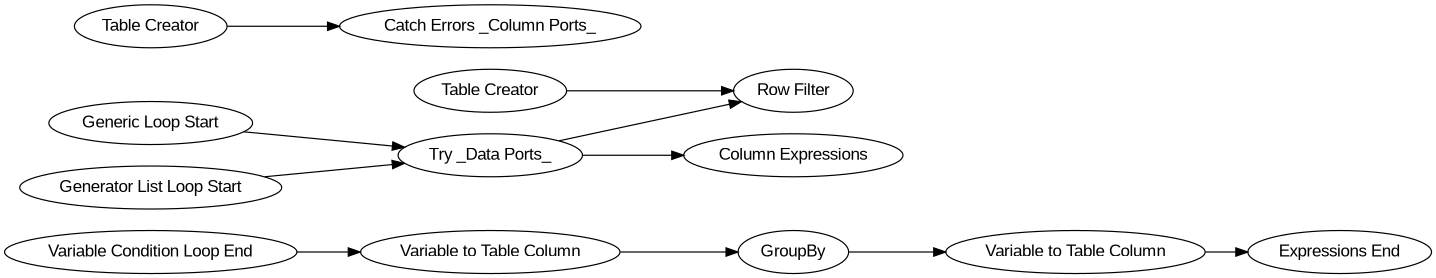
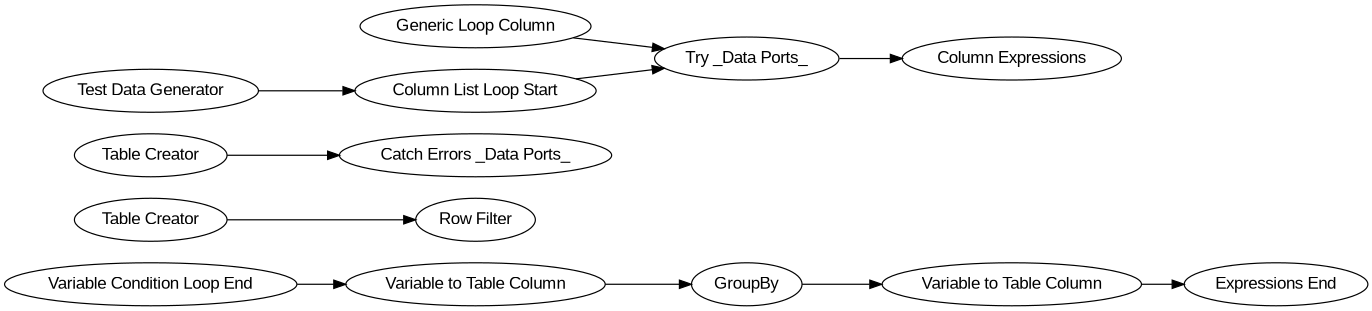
(490, 26) -> (476, 155)
none -> (151, 91)
(151, 123) -> (476, 26)
(644, 123) -> none
(151, 188) -> (476, 91)
